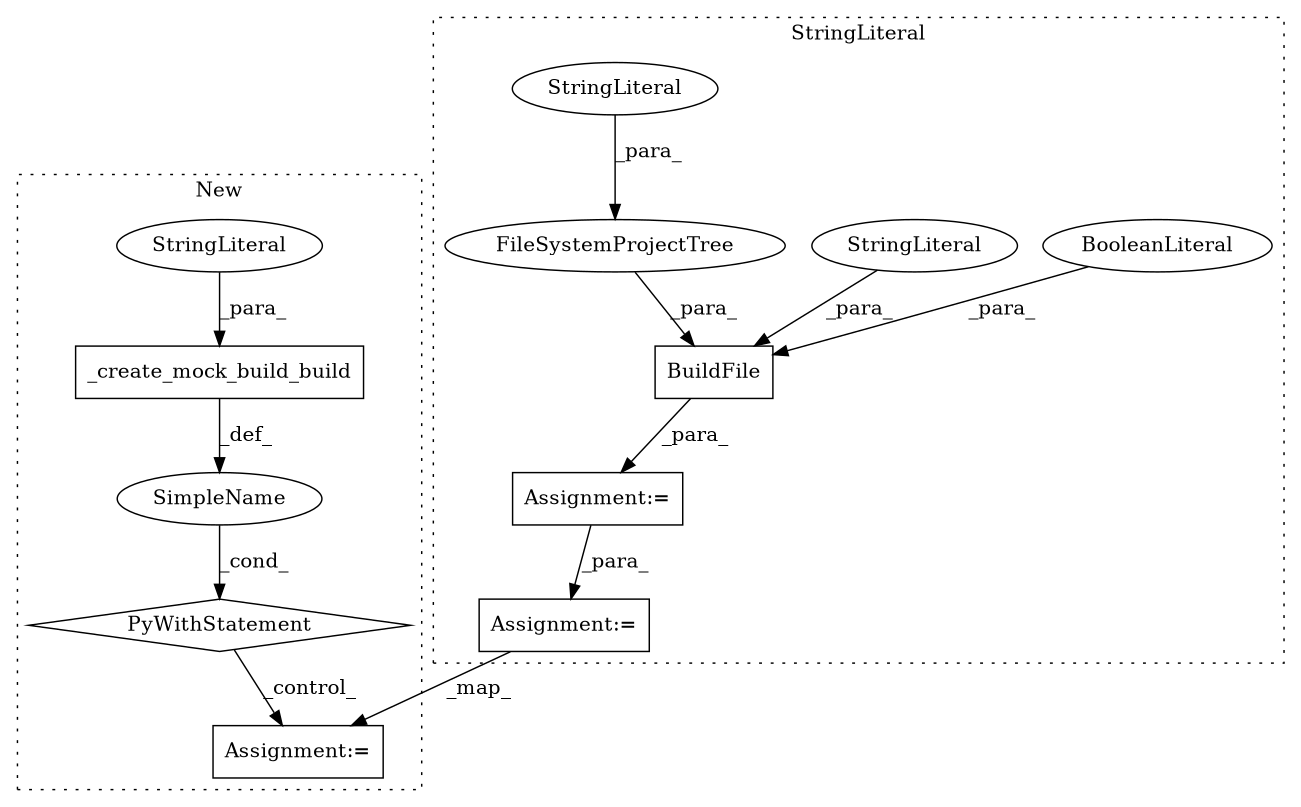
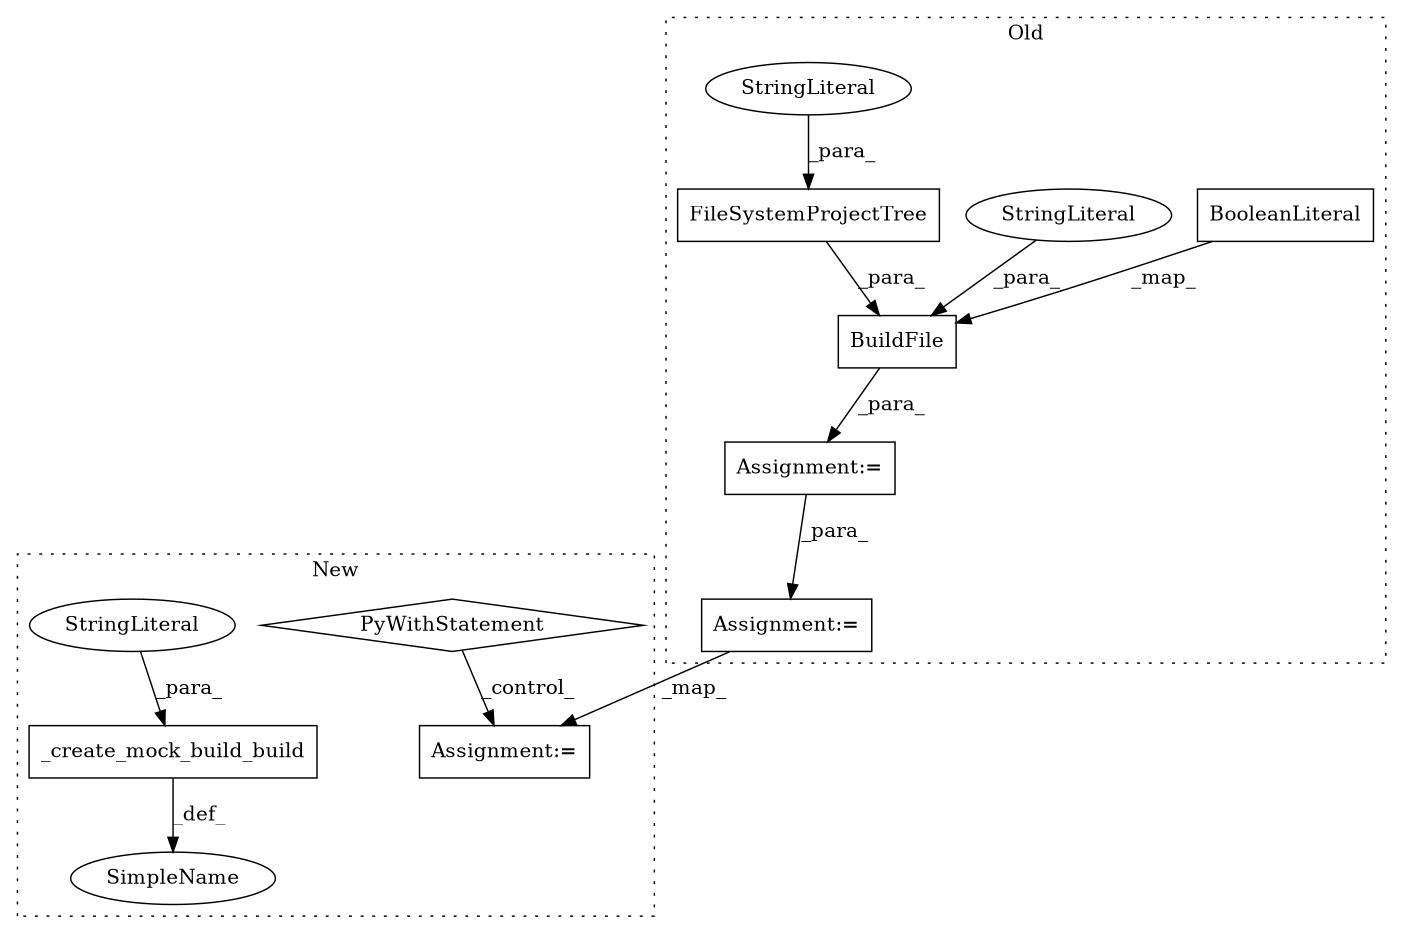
(859, 34) -> (1026, 34)
(615, 246) -> (809, 215)
(1158, 246) -> (1285, 215)
(1002, 309) -> (1164, 278)
(220, 555) -> none
